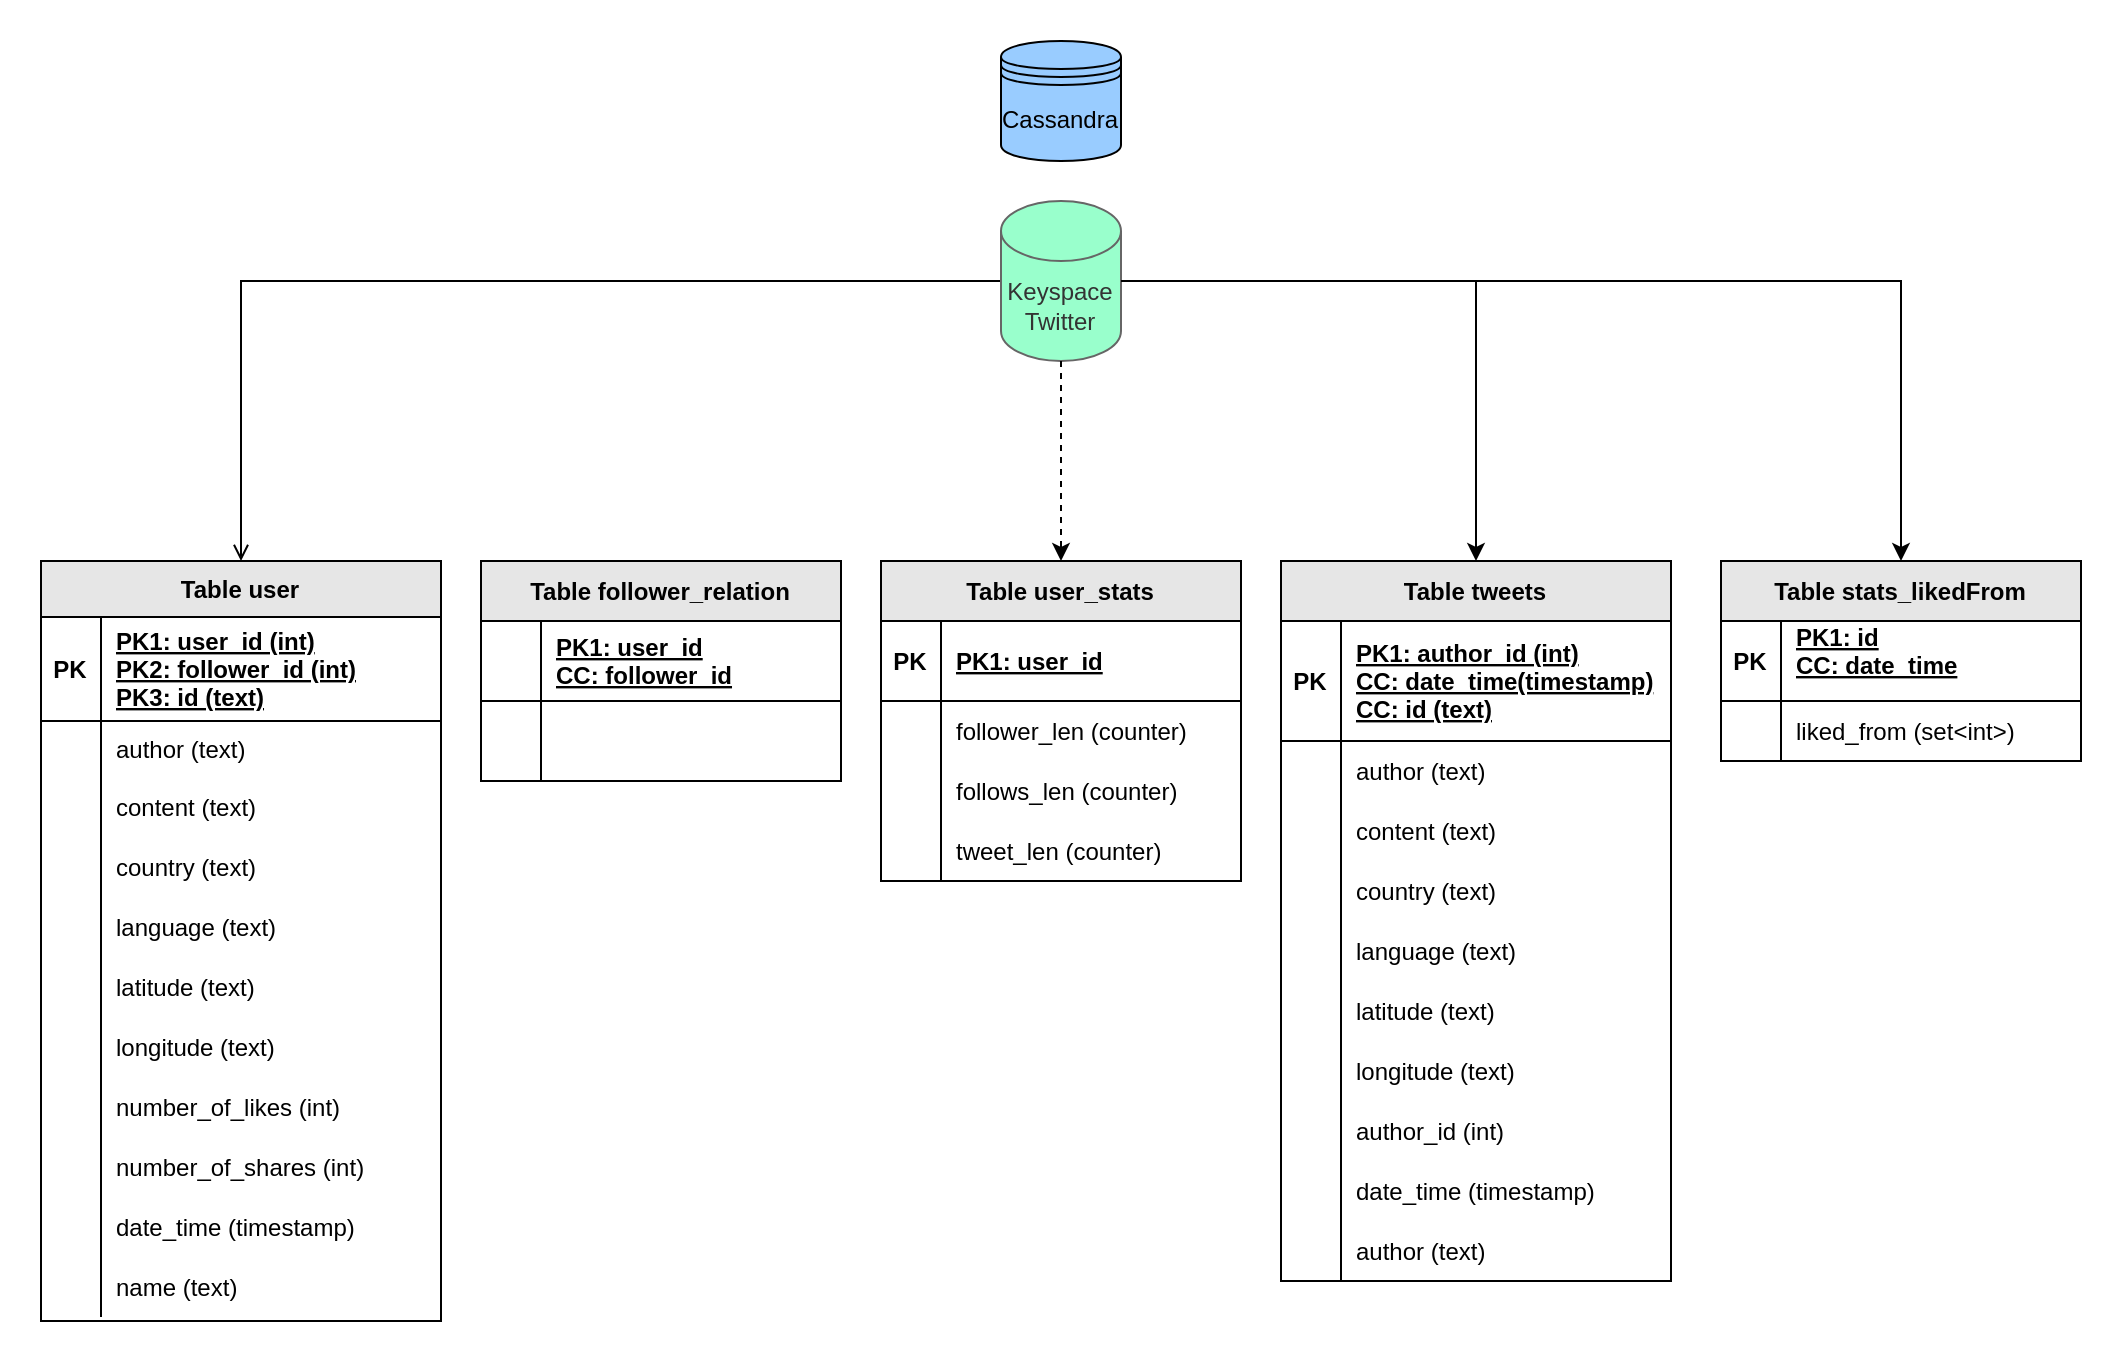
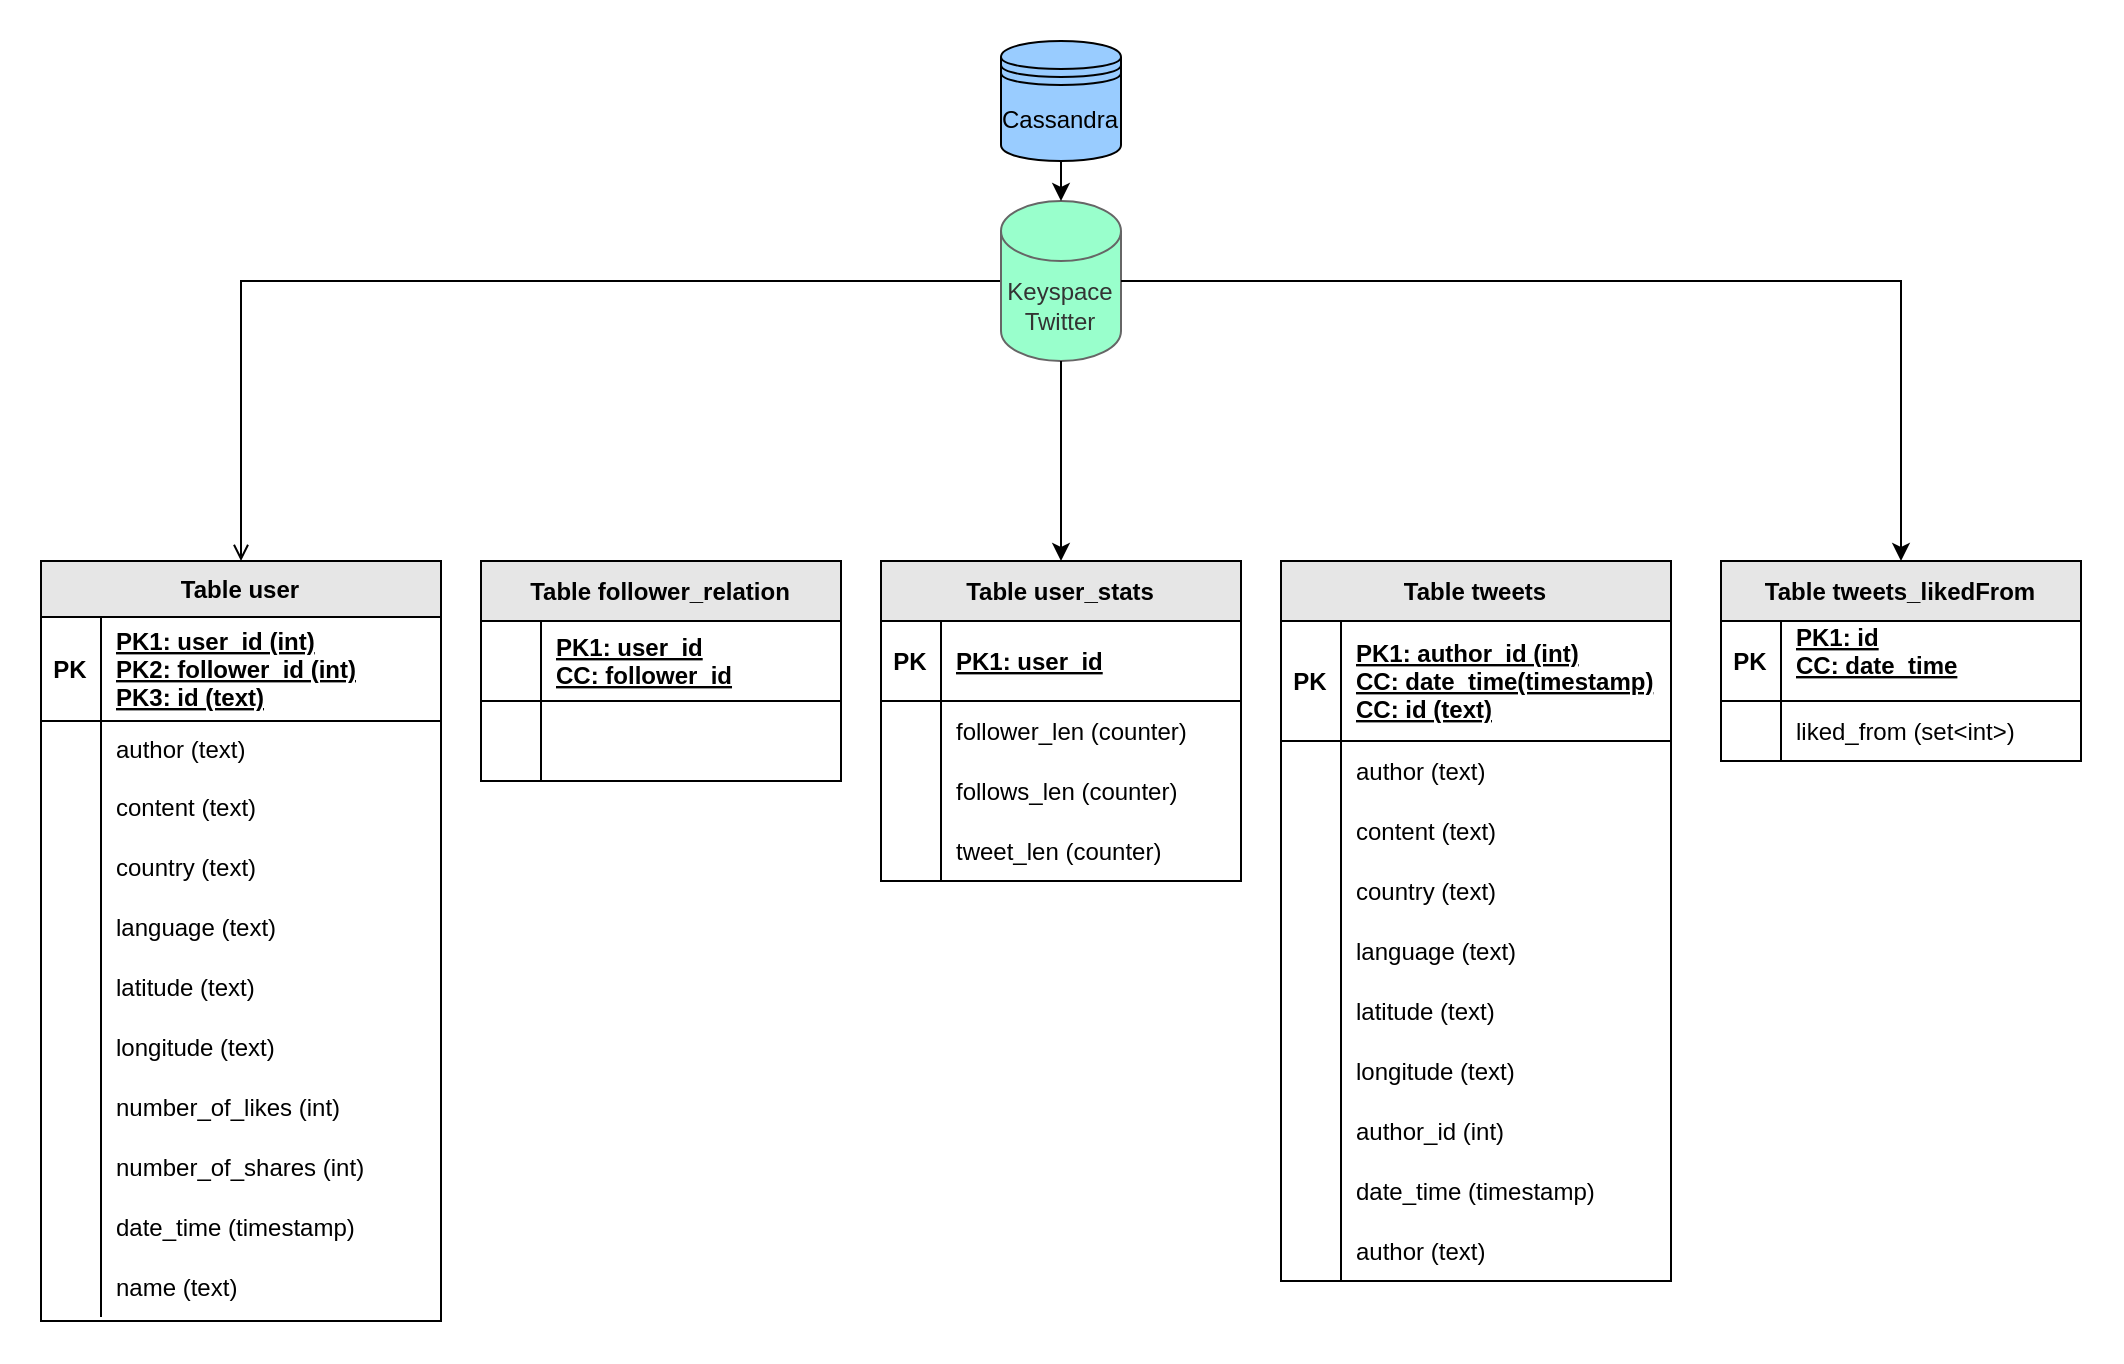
none -> (1061, 174)
(1476, 416) -> none
(1061, 453) -> (1061, 453)
(1900, 592) -> (1900, 592)
